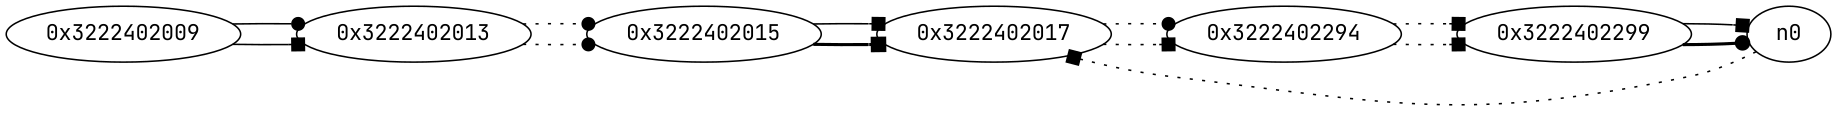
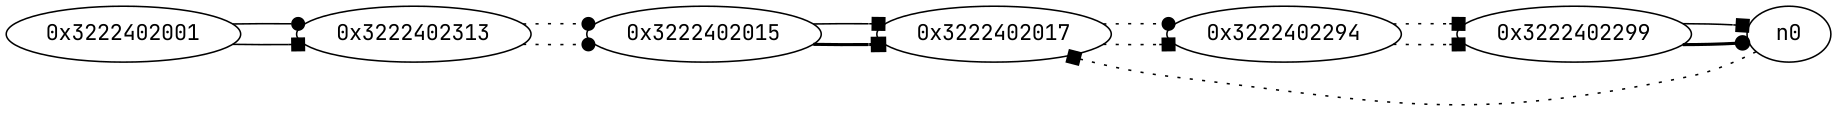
(123, 34) -> (123, 34)
(414, 34) -> (414, 34)
